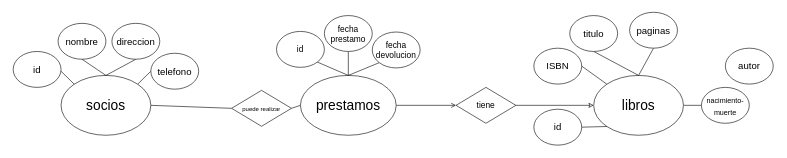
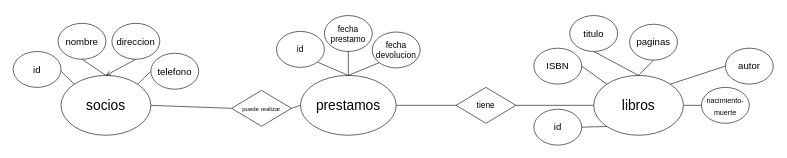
(654, 30) -> (654, 42)
(110, 73) -> (109, 74)
none -> (699, 75)
(452, 106) -> (452, 106)
(588, 106) -> (590, 106)
